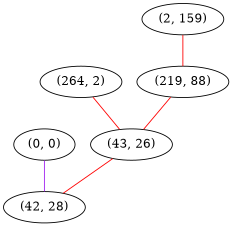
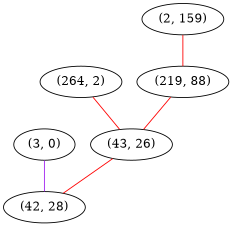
(44, 145) -> (44, 145)
